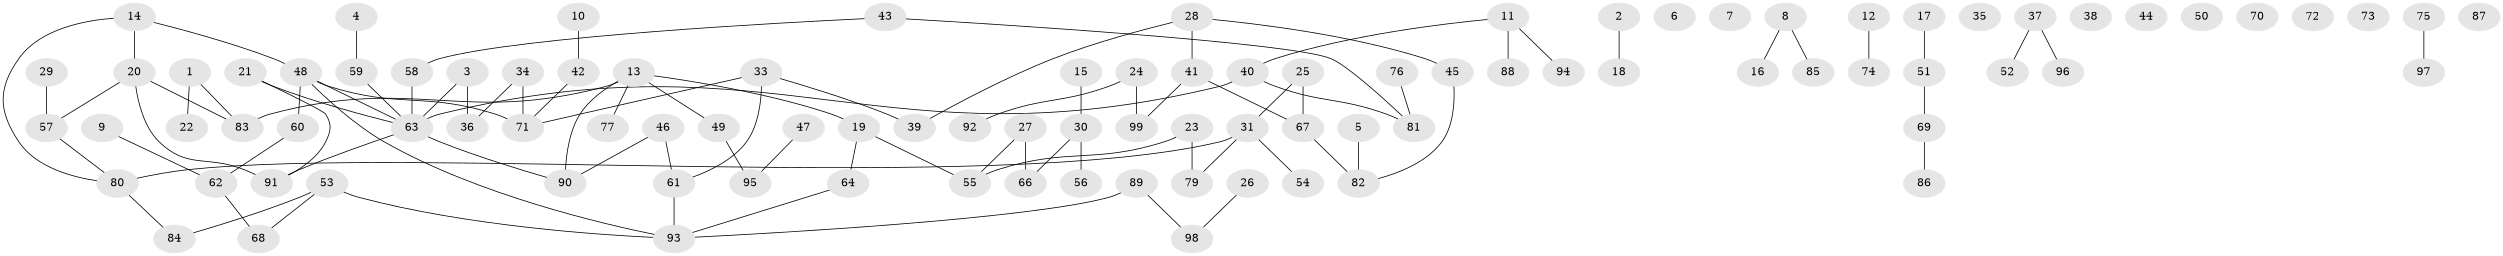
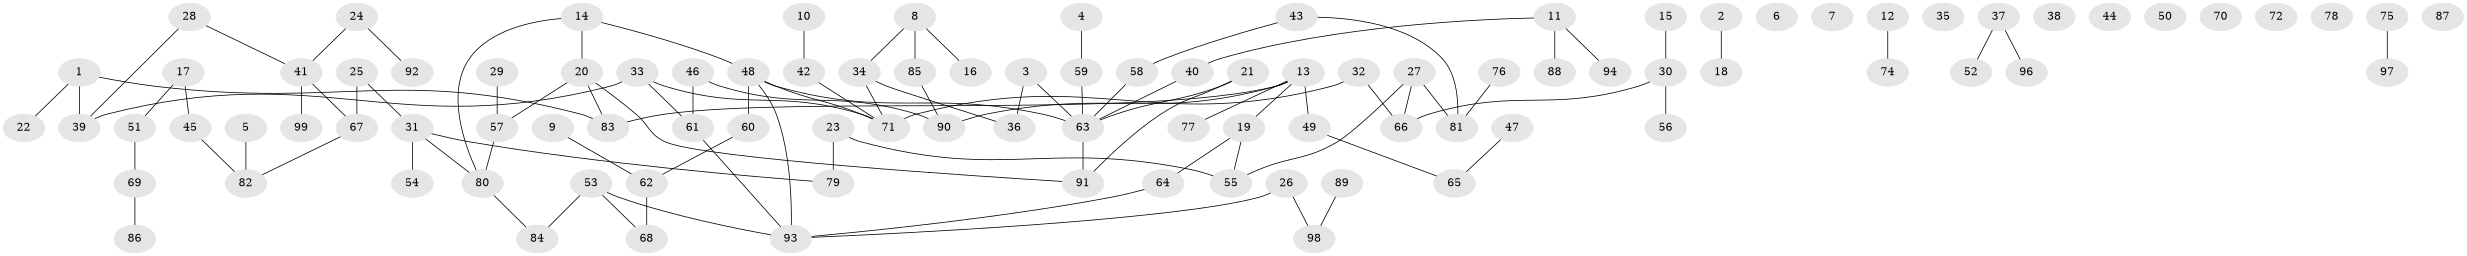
(2368, 17) -> (2332, 17)
(1326, 35) -> (187, 104)
none -> (887, 45)
none -> (1359, 72)
(1137, 97) -> (329, 45)
none -> (79, 100)
(1331, 100) -> (1436, 100)
(487, 159) -> (927, 94)
(750, 183) -> (1455, 183)
(909, 223) -> (1042, 224)
